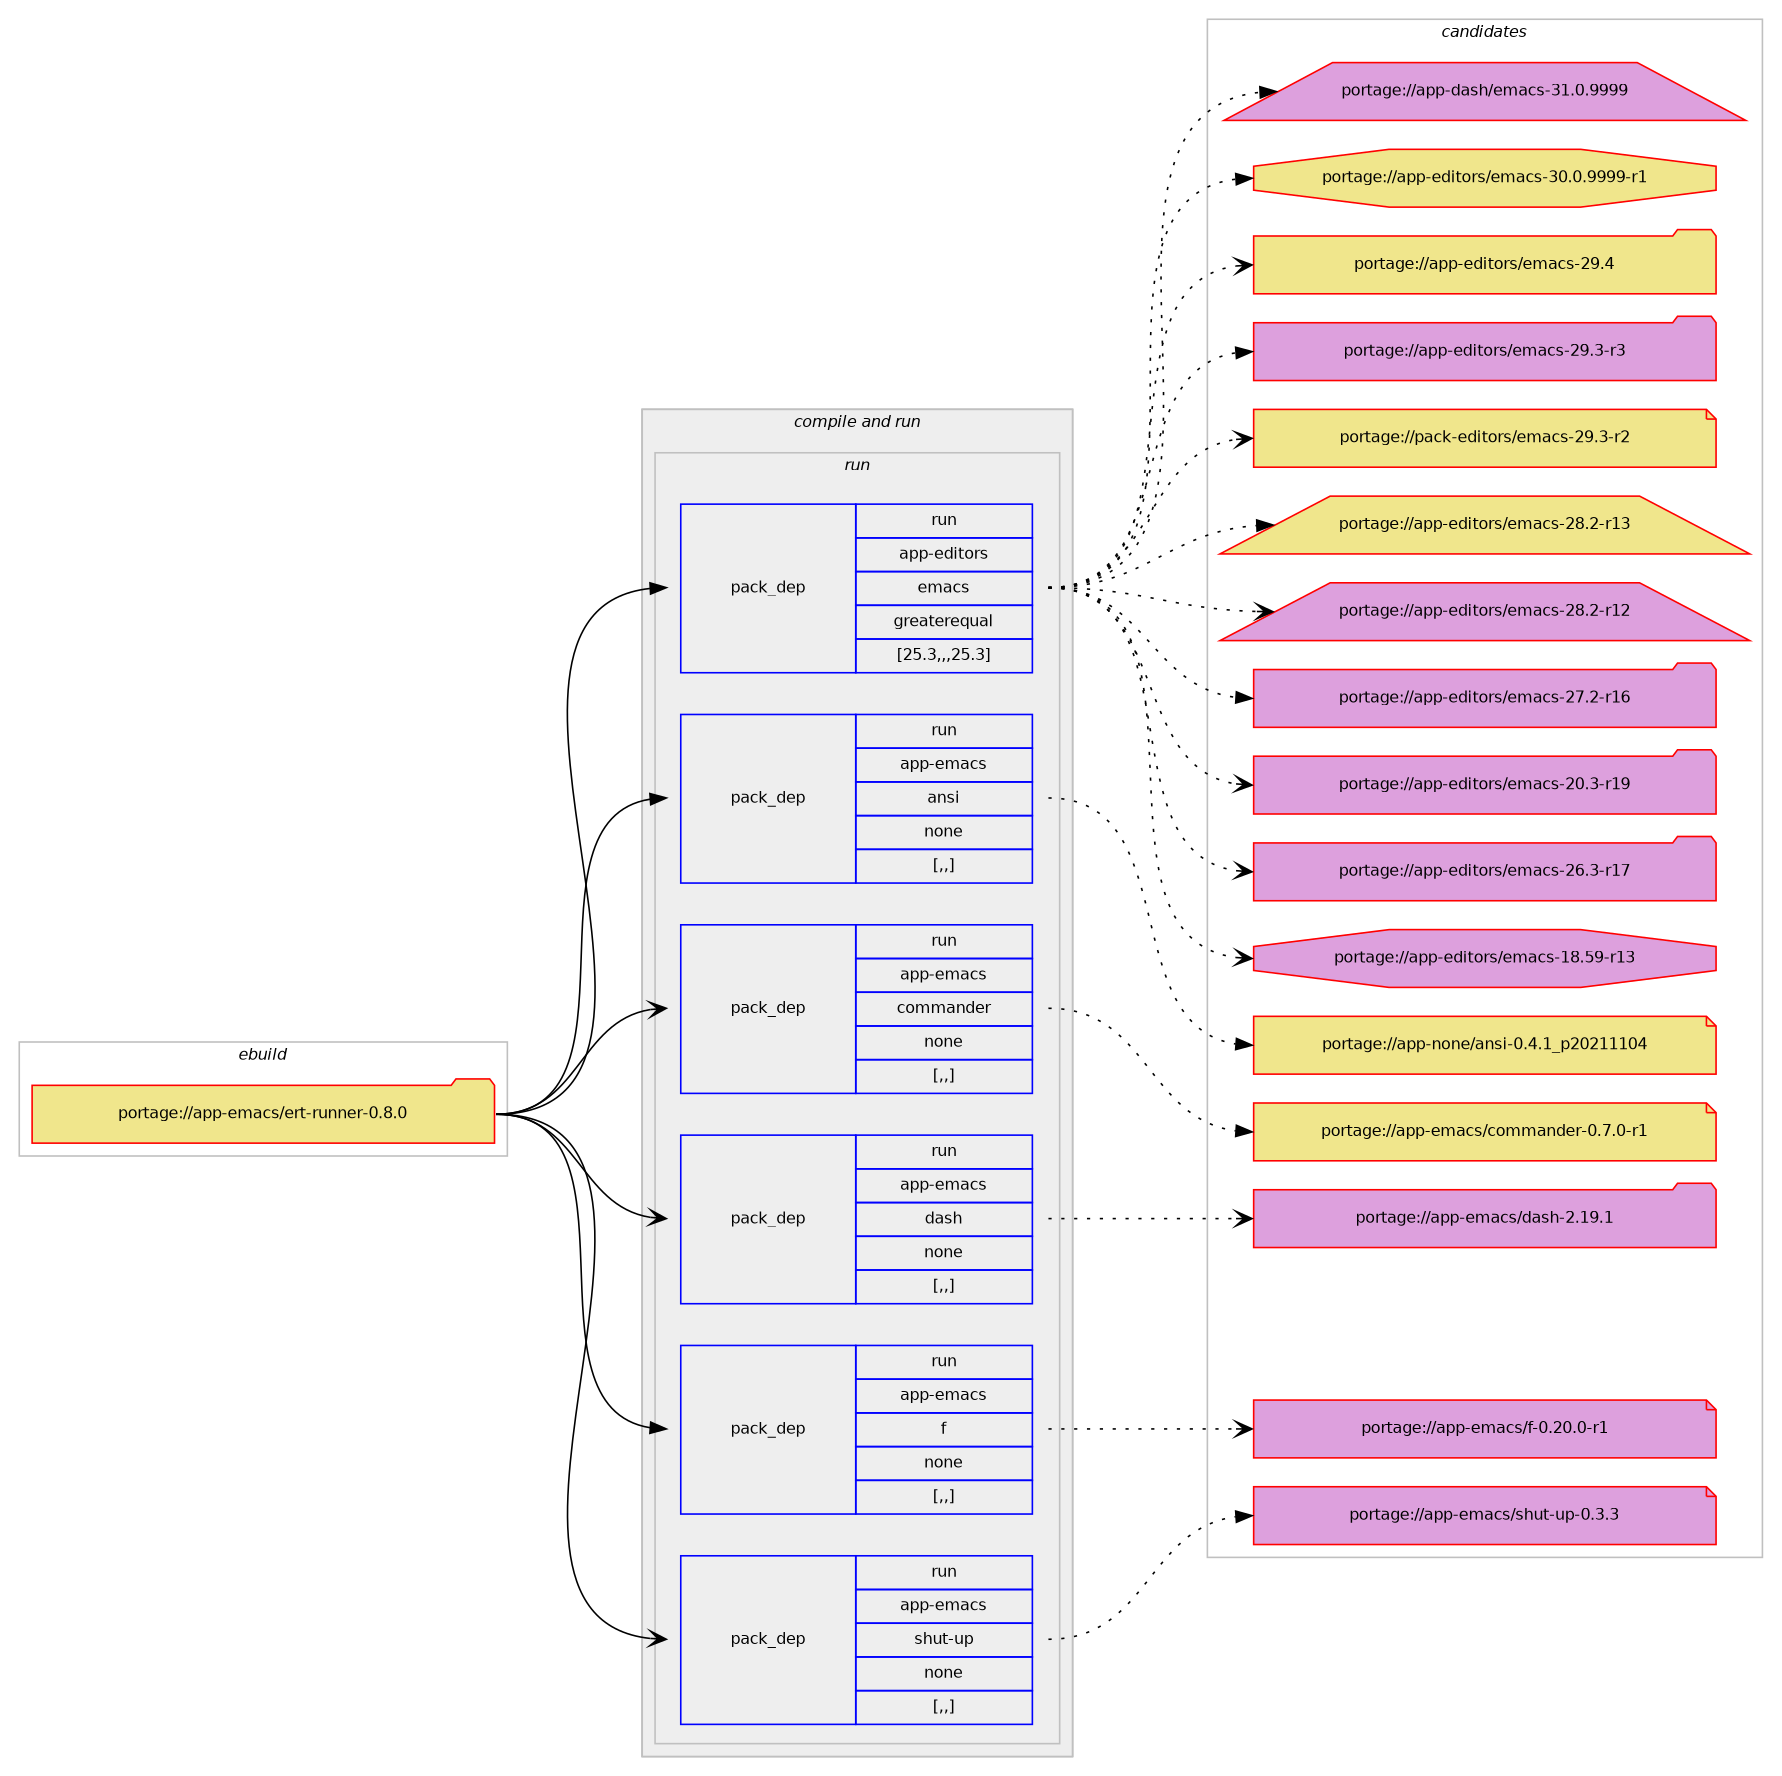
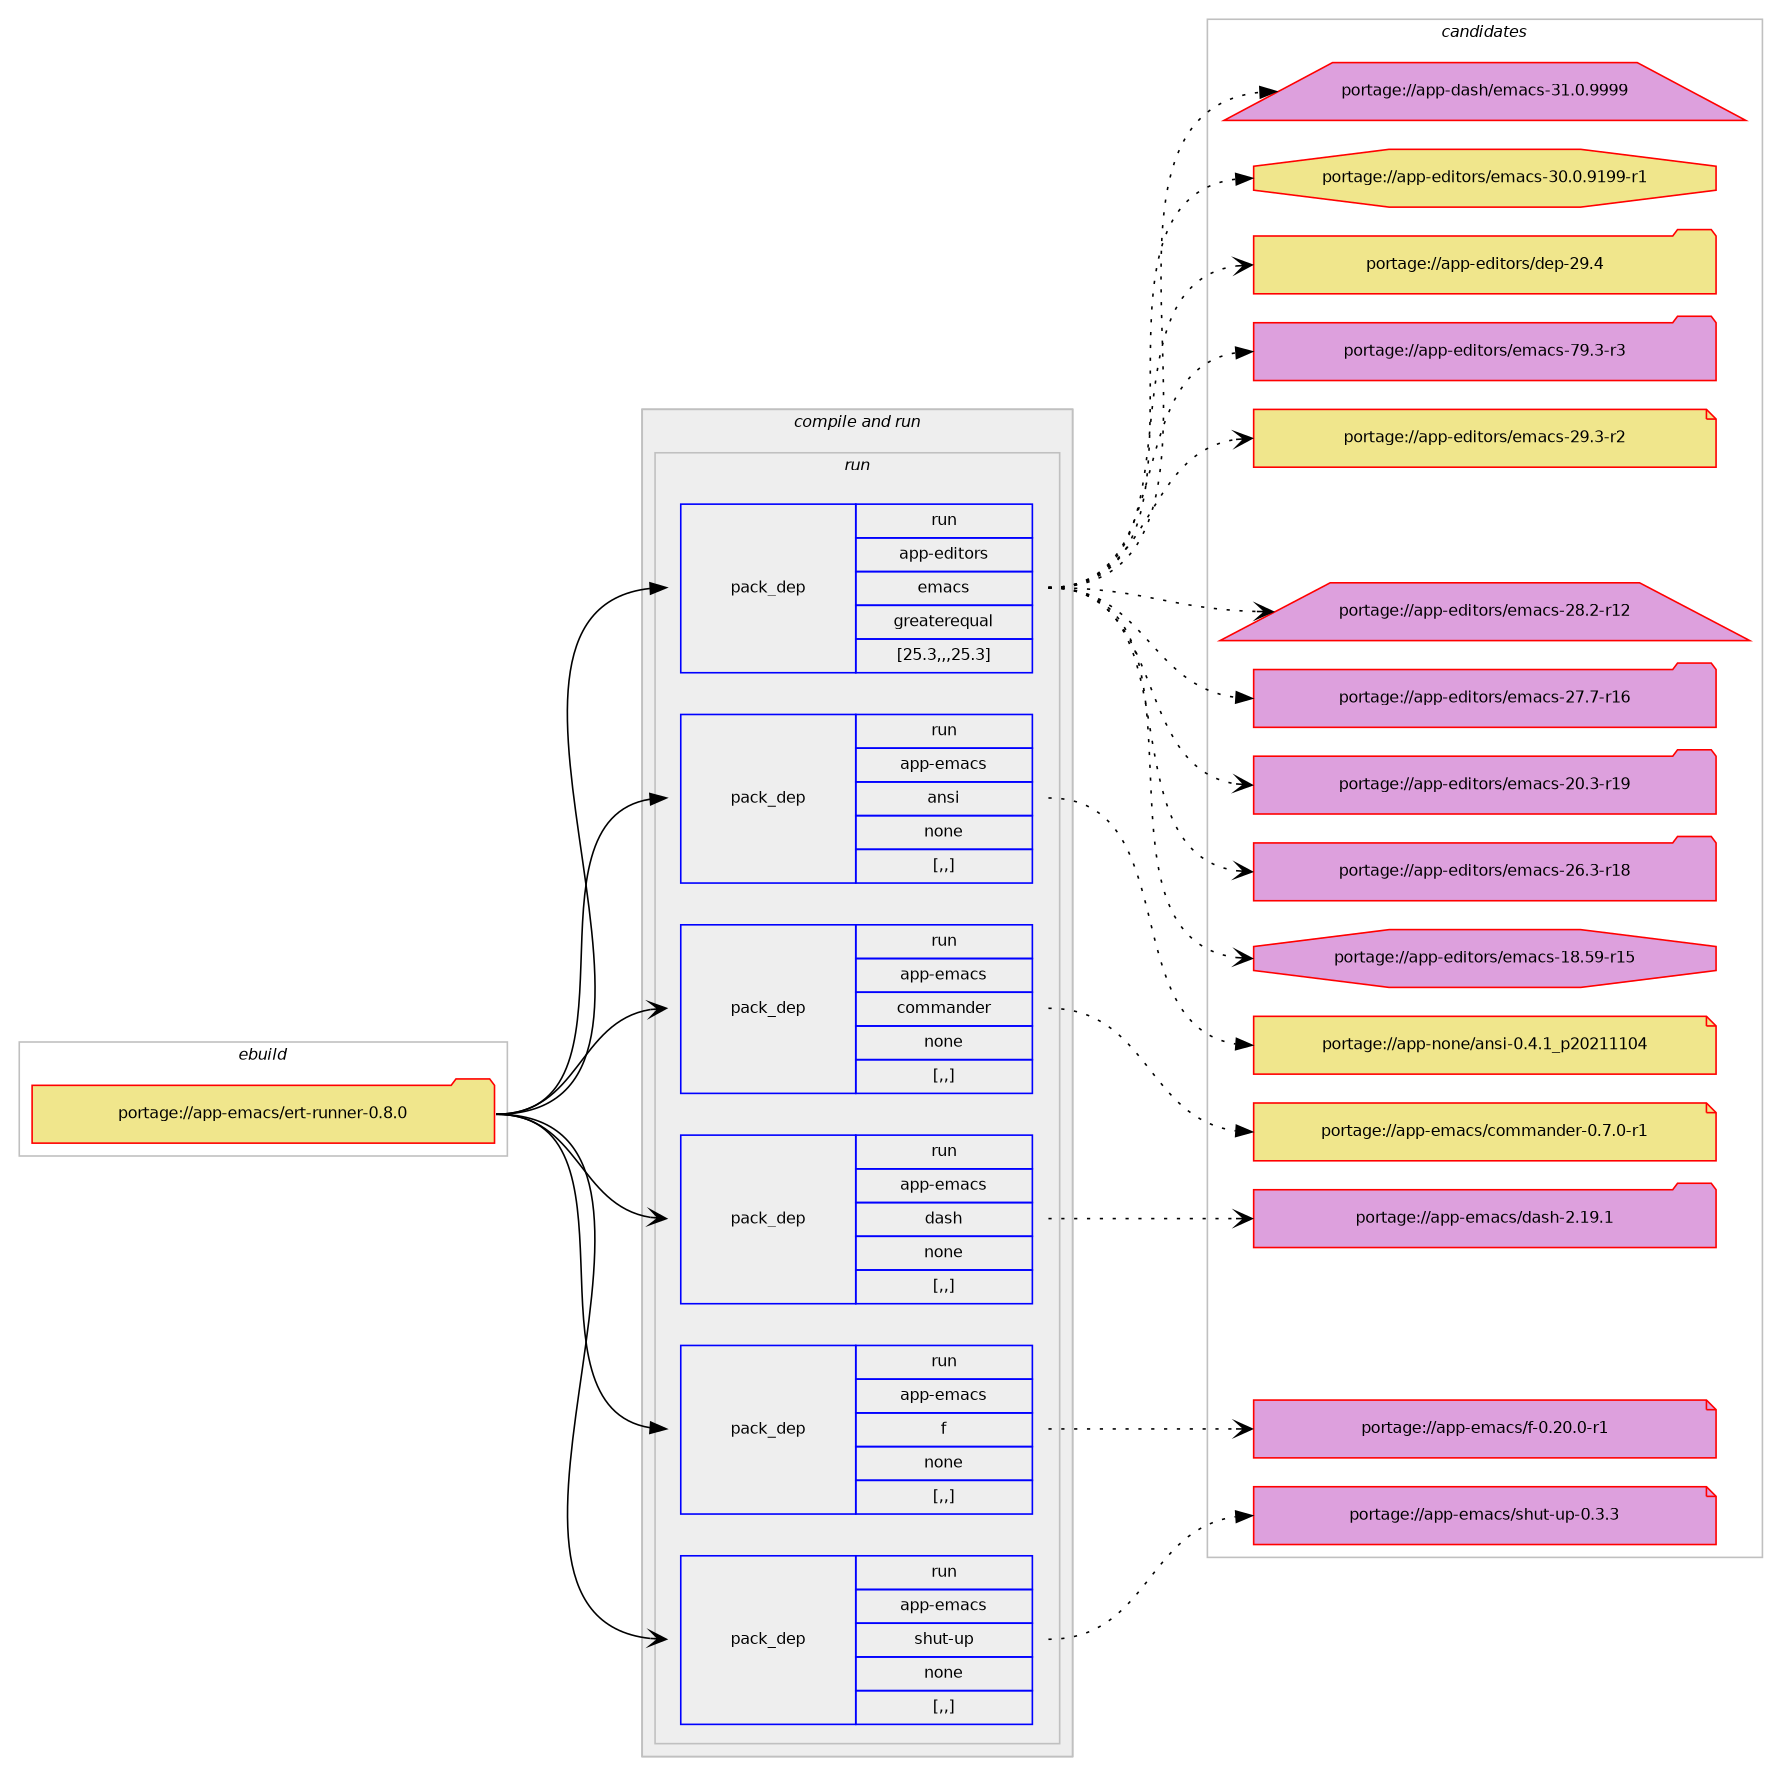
(1485, 178) -> (1485, 178)
(1485, 265) -> (1485, 265)
(1485, 352) -> (1485, 352)
(1485, 438) -> (1485, 438)
(1485, 525) -> none
(1485, 698) -> (1485, 698)
(1485, 872) -> (1485, 872)
(1485, 959) -> (1485, 959)
